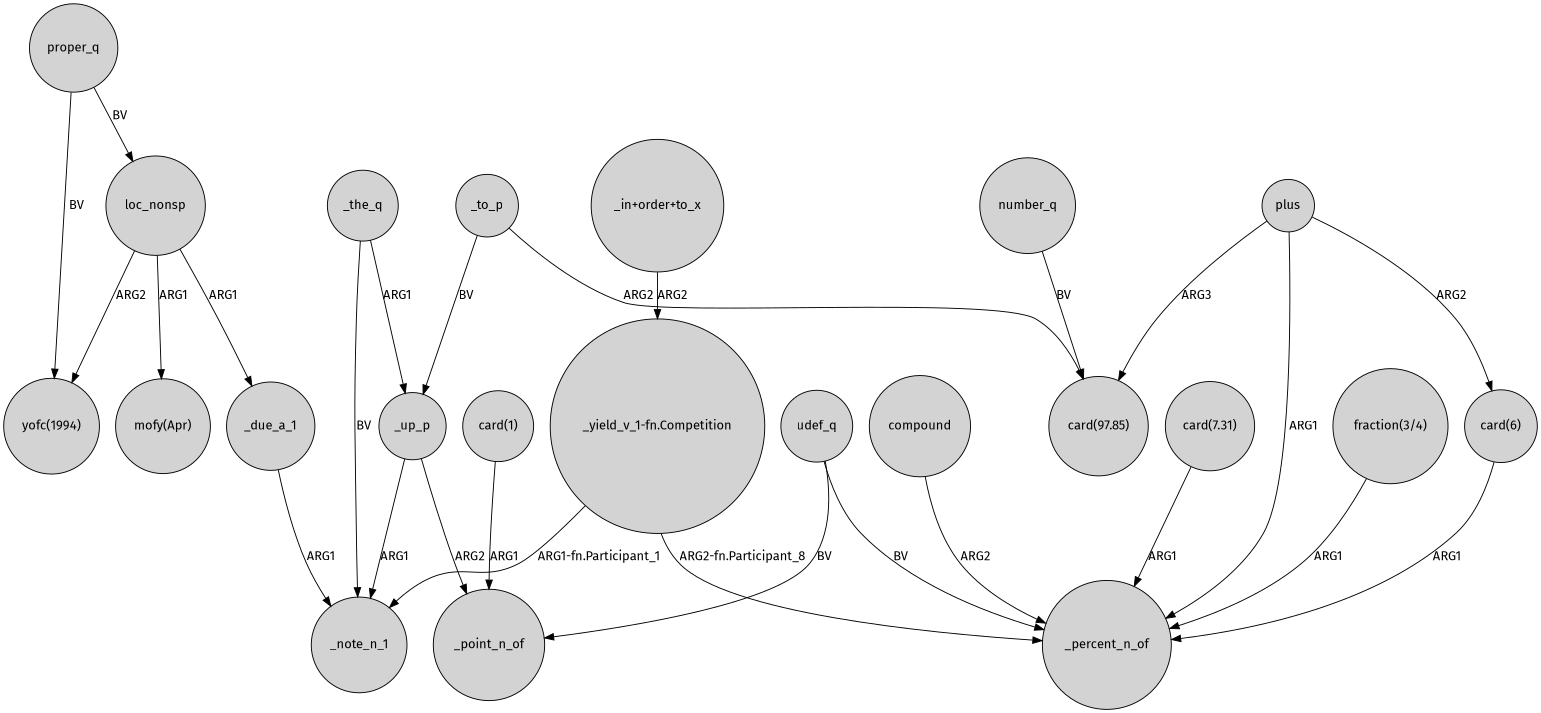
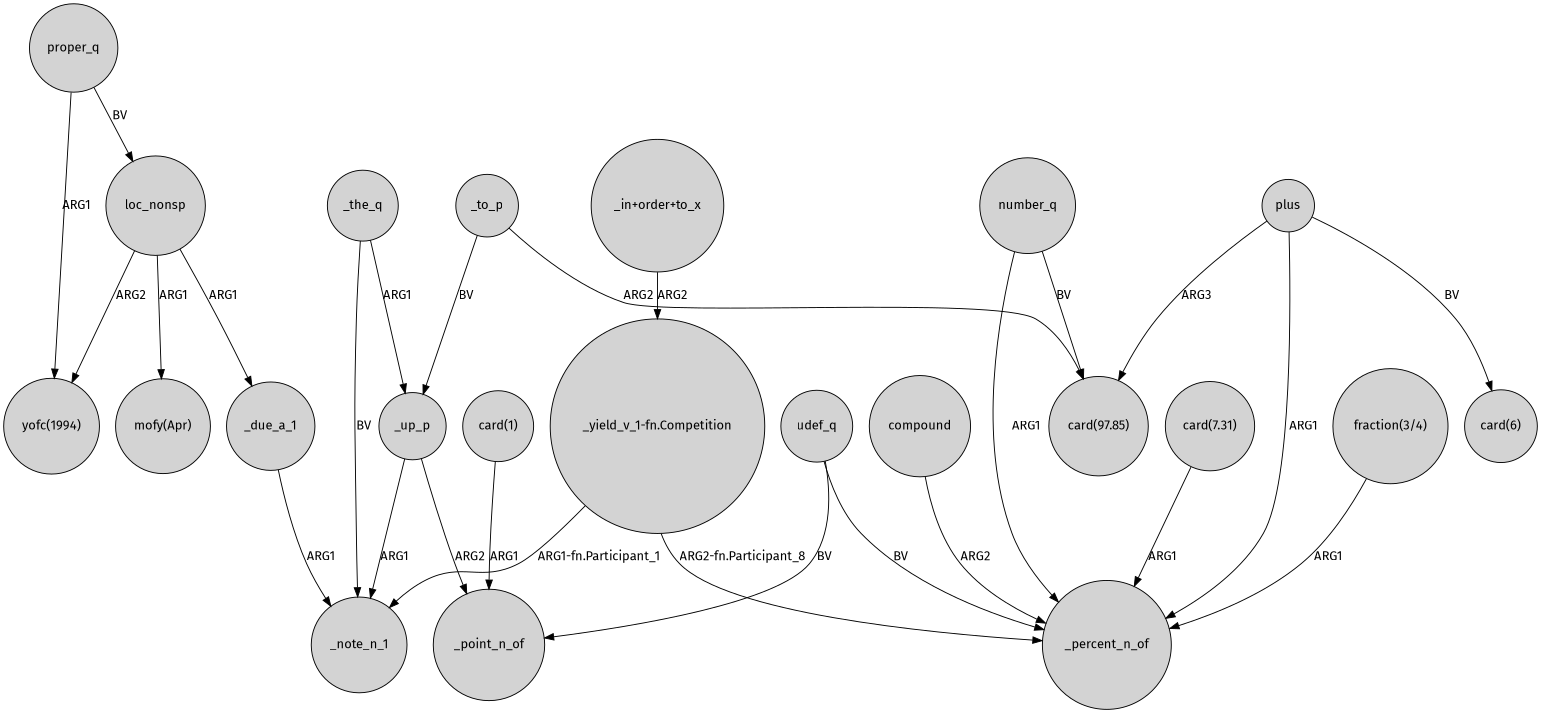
(76, 206) -> (76, 206)
(1452, 296) -> (1452, 296)
(1364, 591) -> (994, 430)
